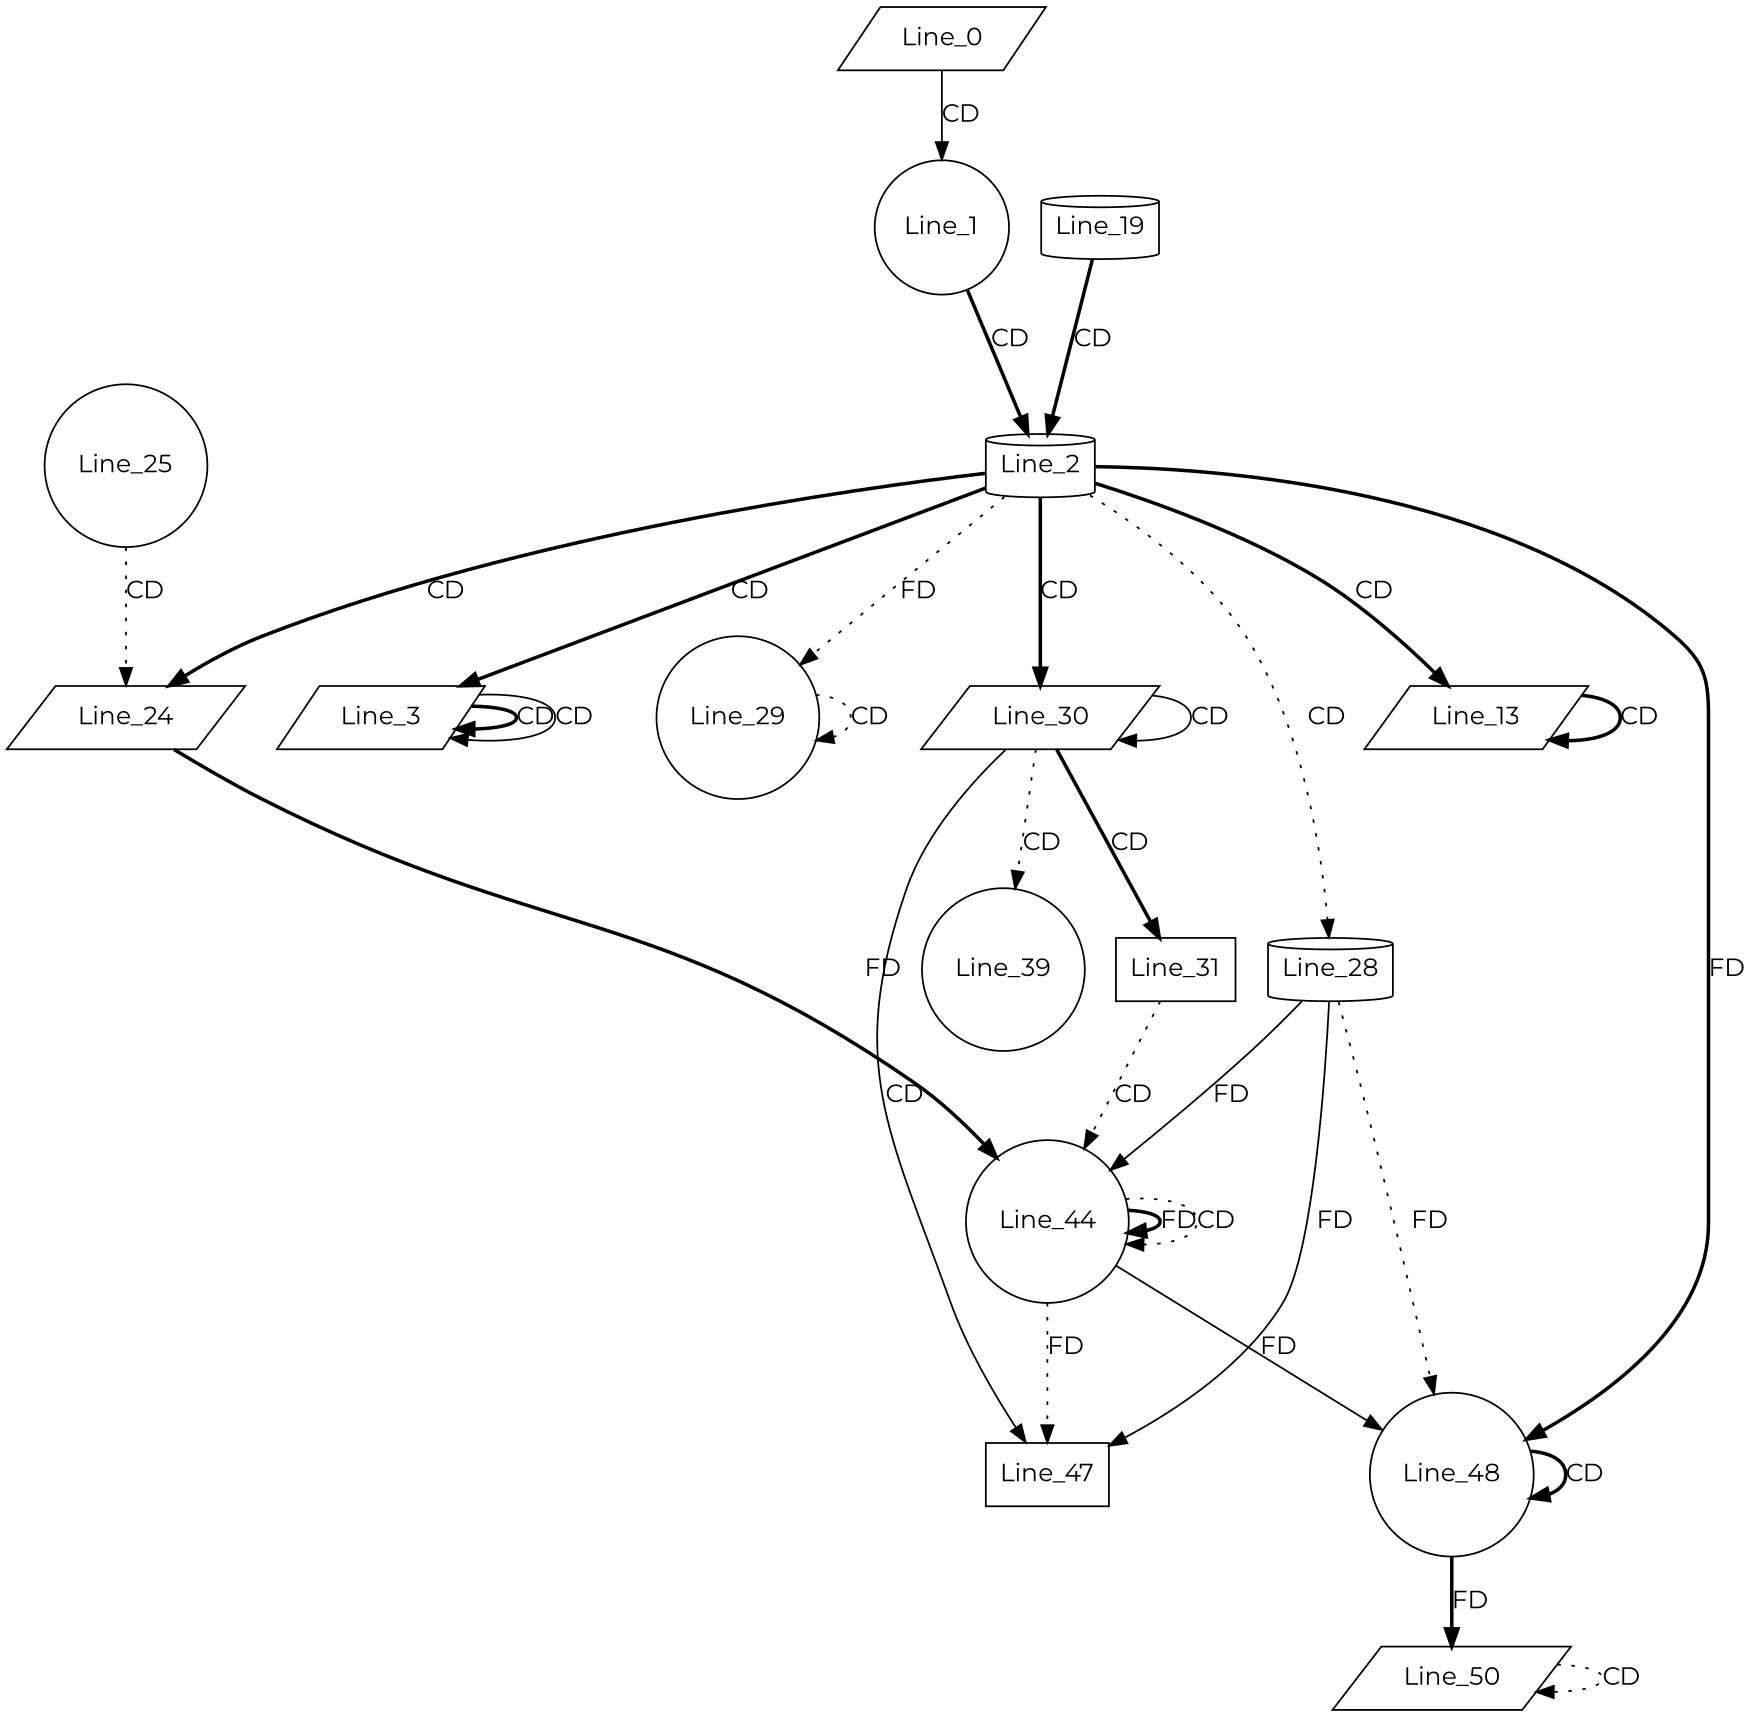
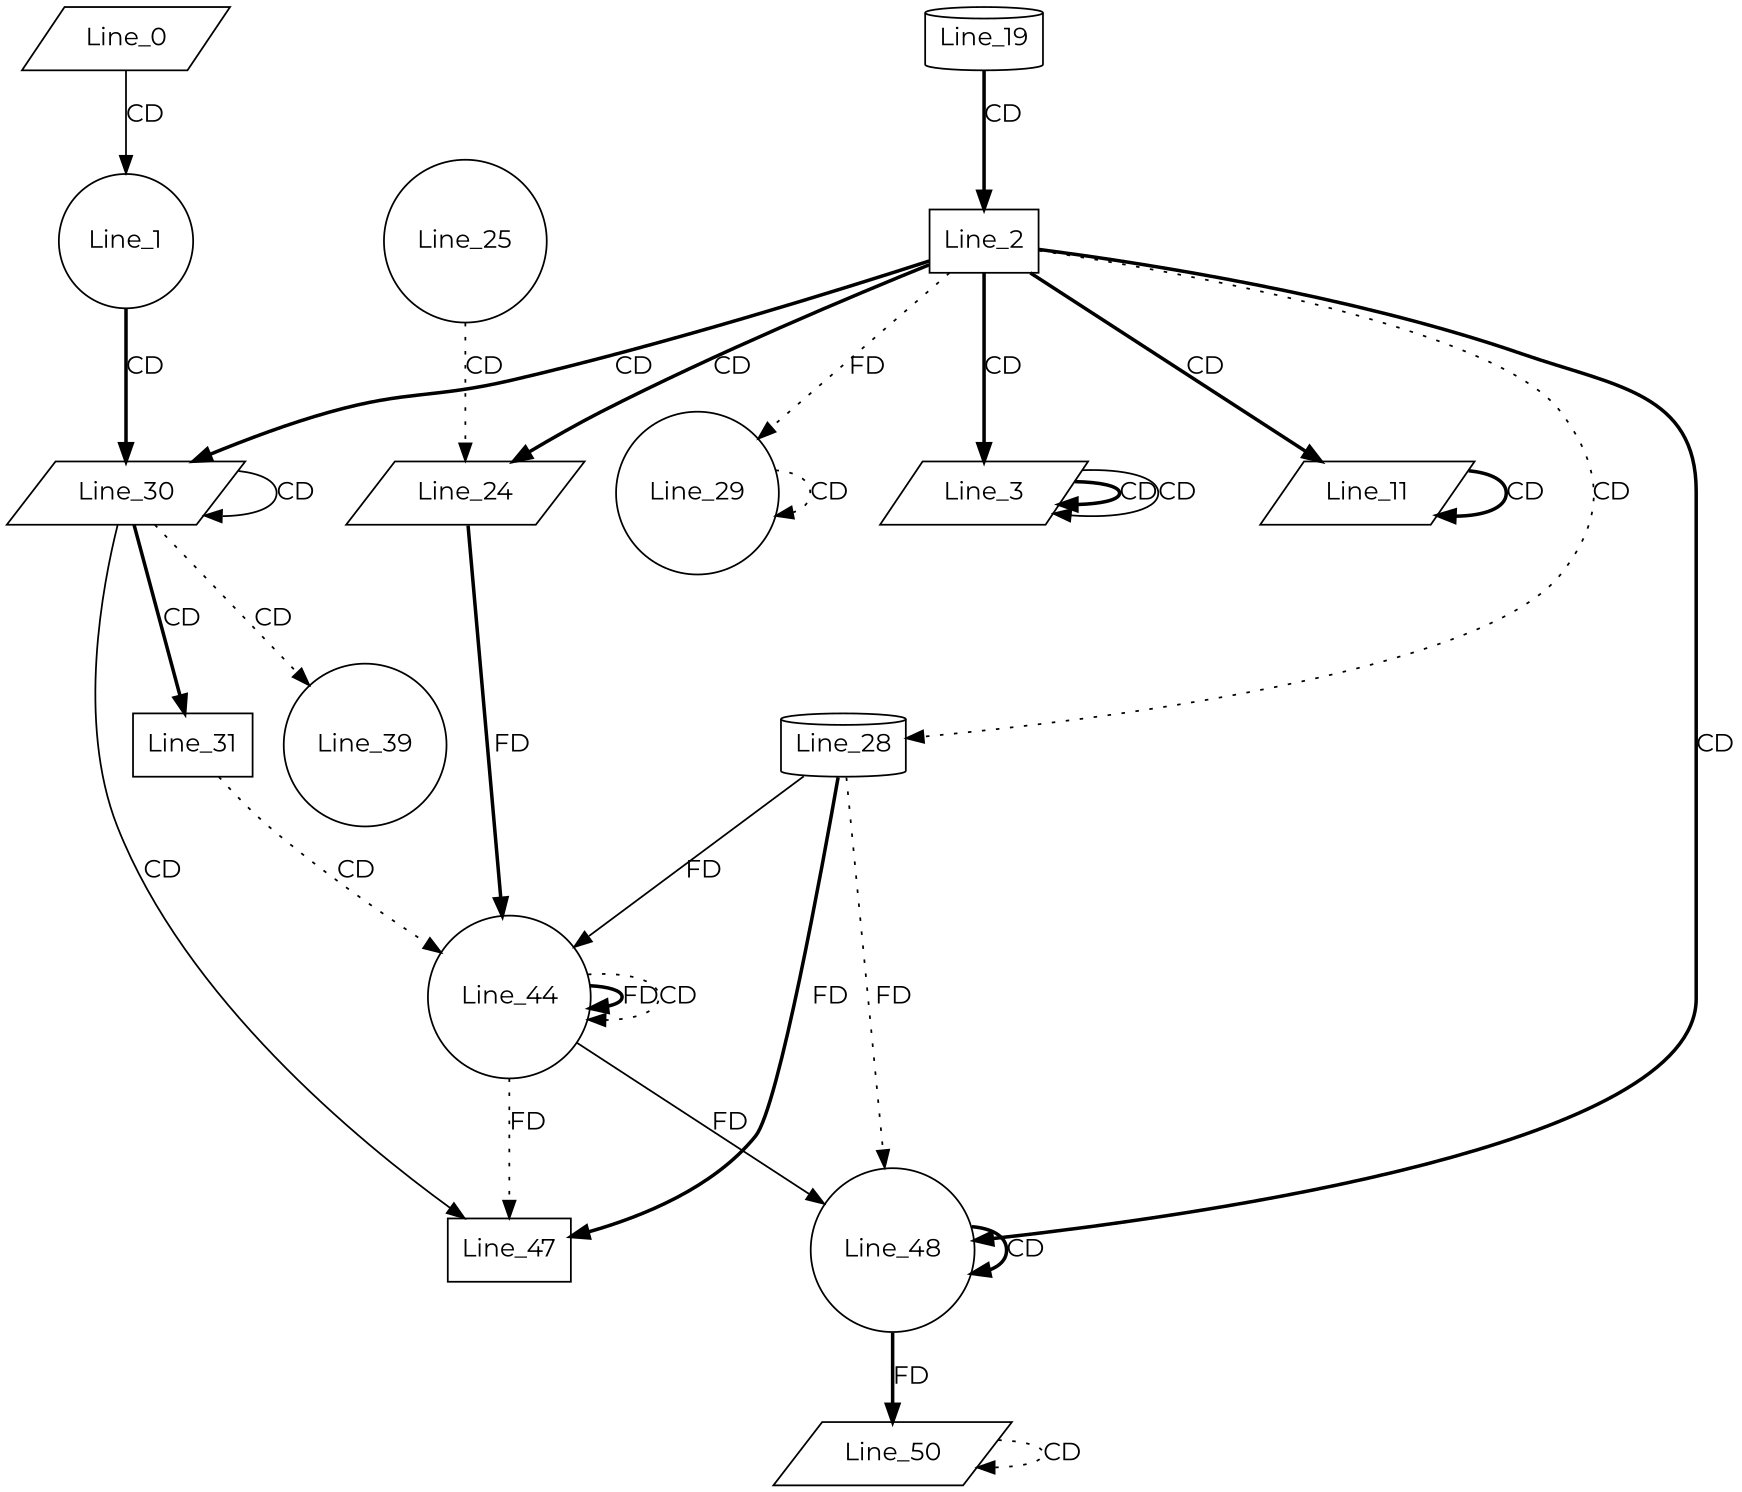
(994, 354) -> (126, 376)
(1040, 466) -> (984, 241)
(1476, 718) -> (1367, 493)
(1727, 970) -> (1716, 745)
(1299, 1258) -> (782, 1054)
